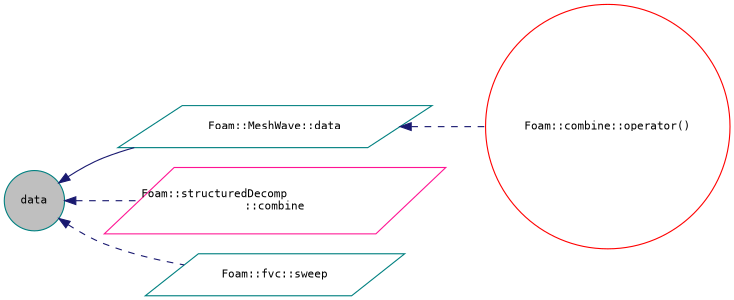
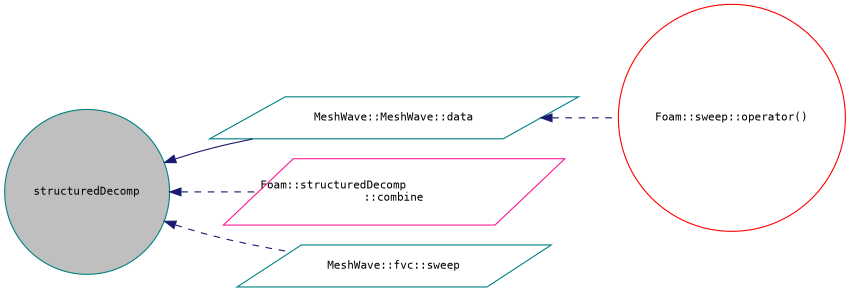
(275, 127) -> (394, 118)
(608, 127) -> (732, 118)
(34, 201) -> (87, 192)
(275, 275) -> (394, 266)
